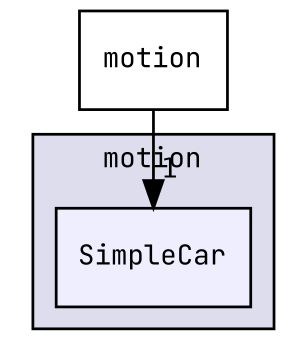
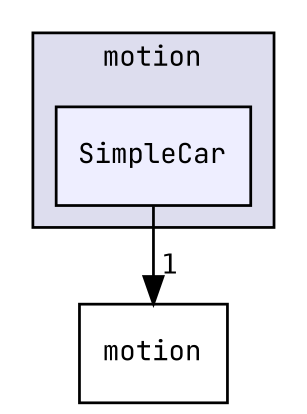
(153, 151) -> (153, 245)
